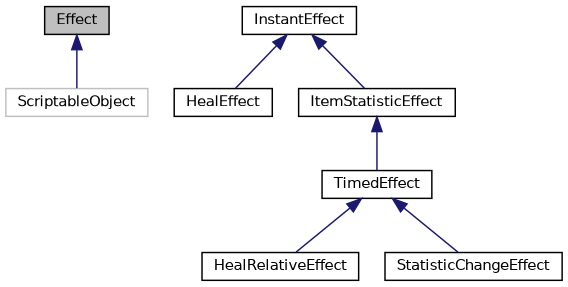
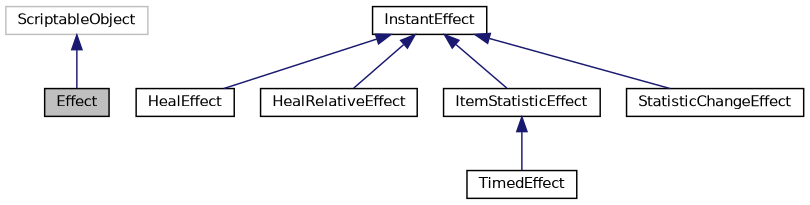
(77, 69) -> (77, 69)
(323, 230) -> (379, 66)
(431, 230) -> (580, 64)
